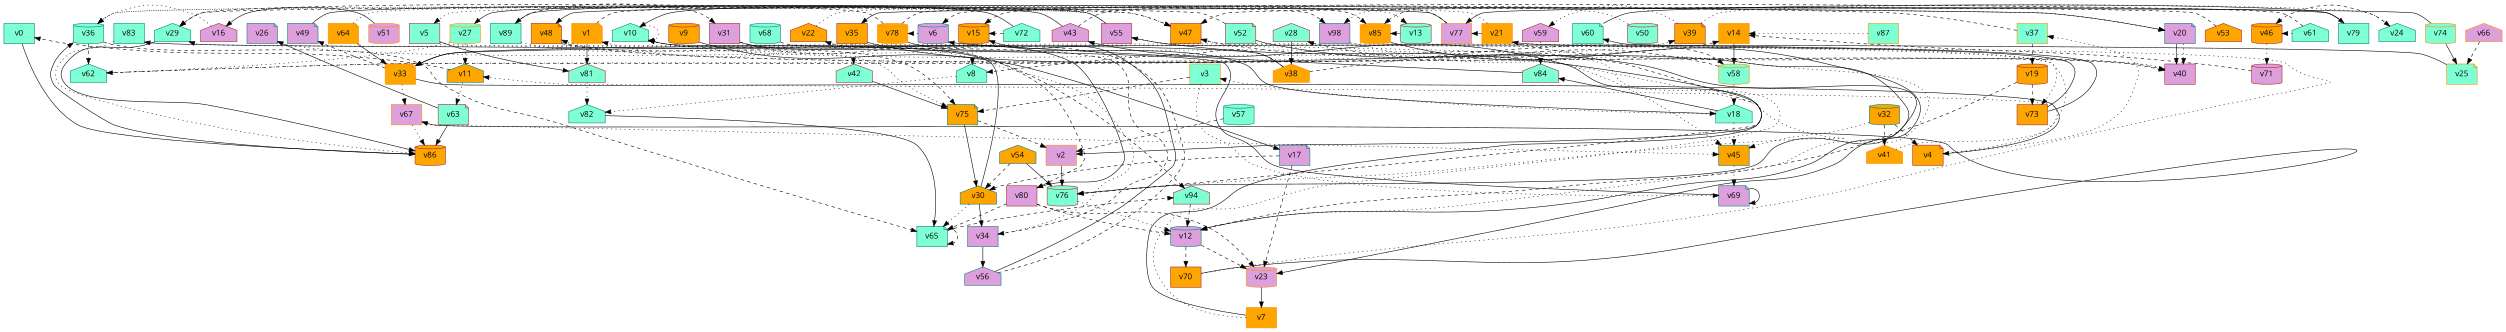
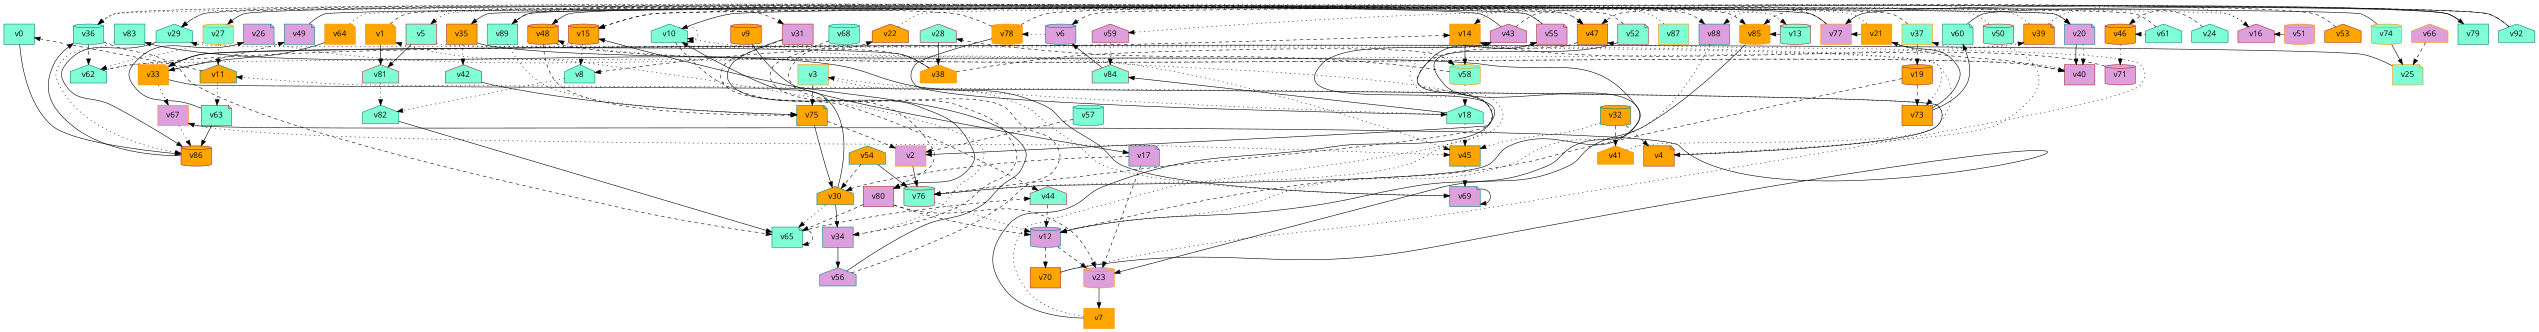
(2043, 5) -> (2146, 5)
(546, 34) -> (543, 34)
(1022, 34) -> (2517, 34)
(1116, 34) -> (1552, 34)
(1335, 34) -> (1714, 34)
(1191, 196) -> (1048, 197)
